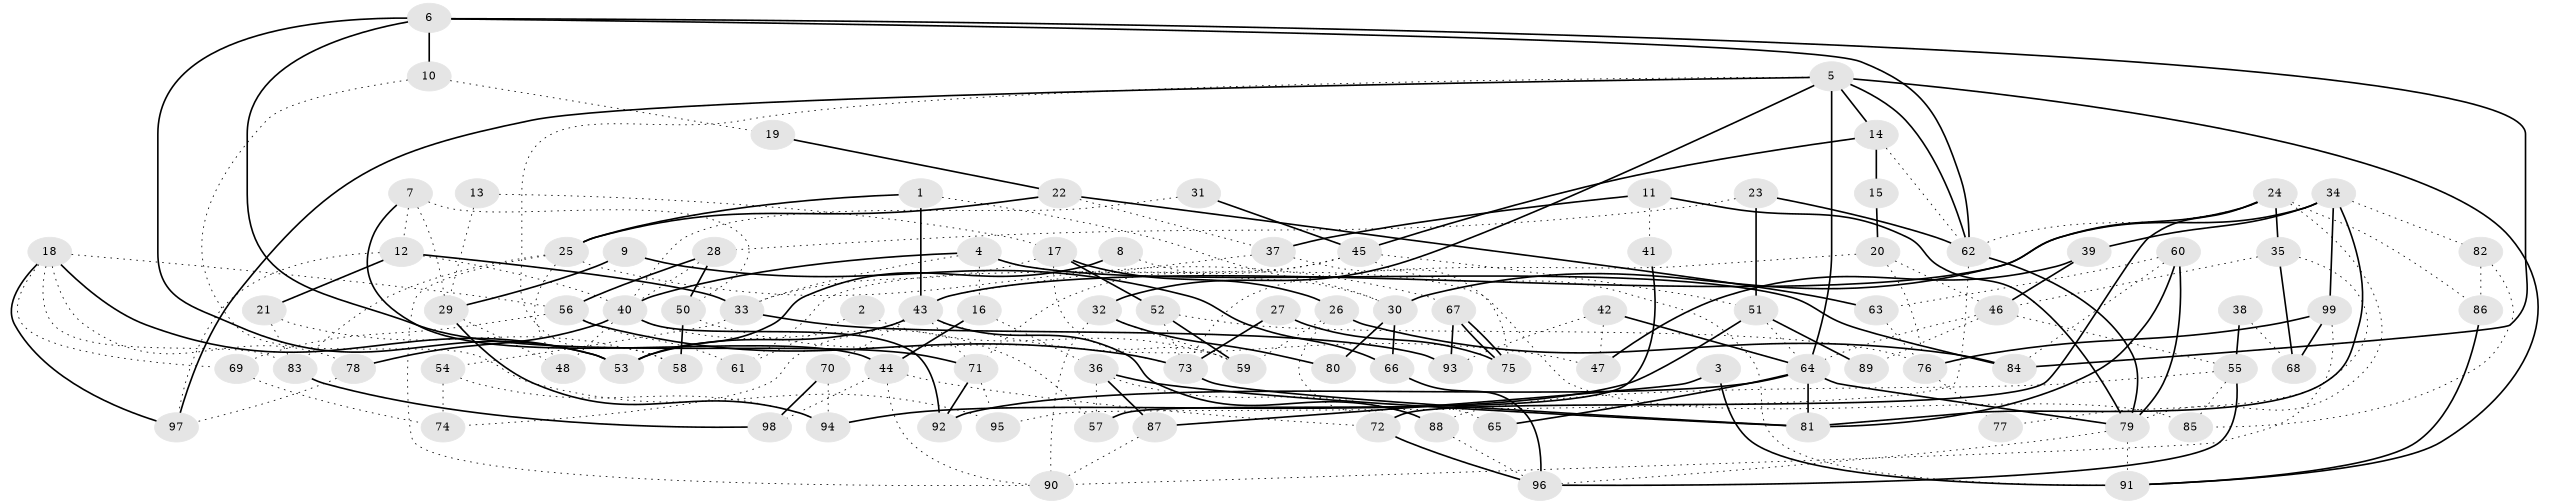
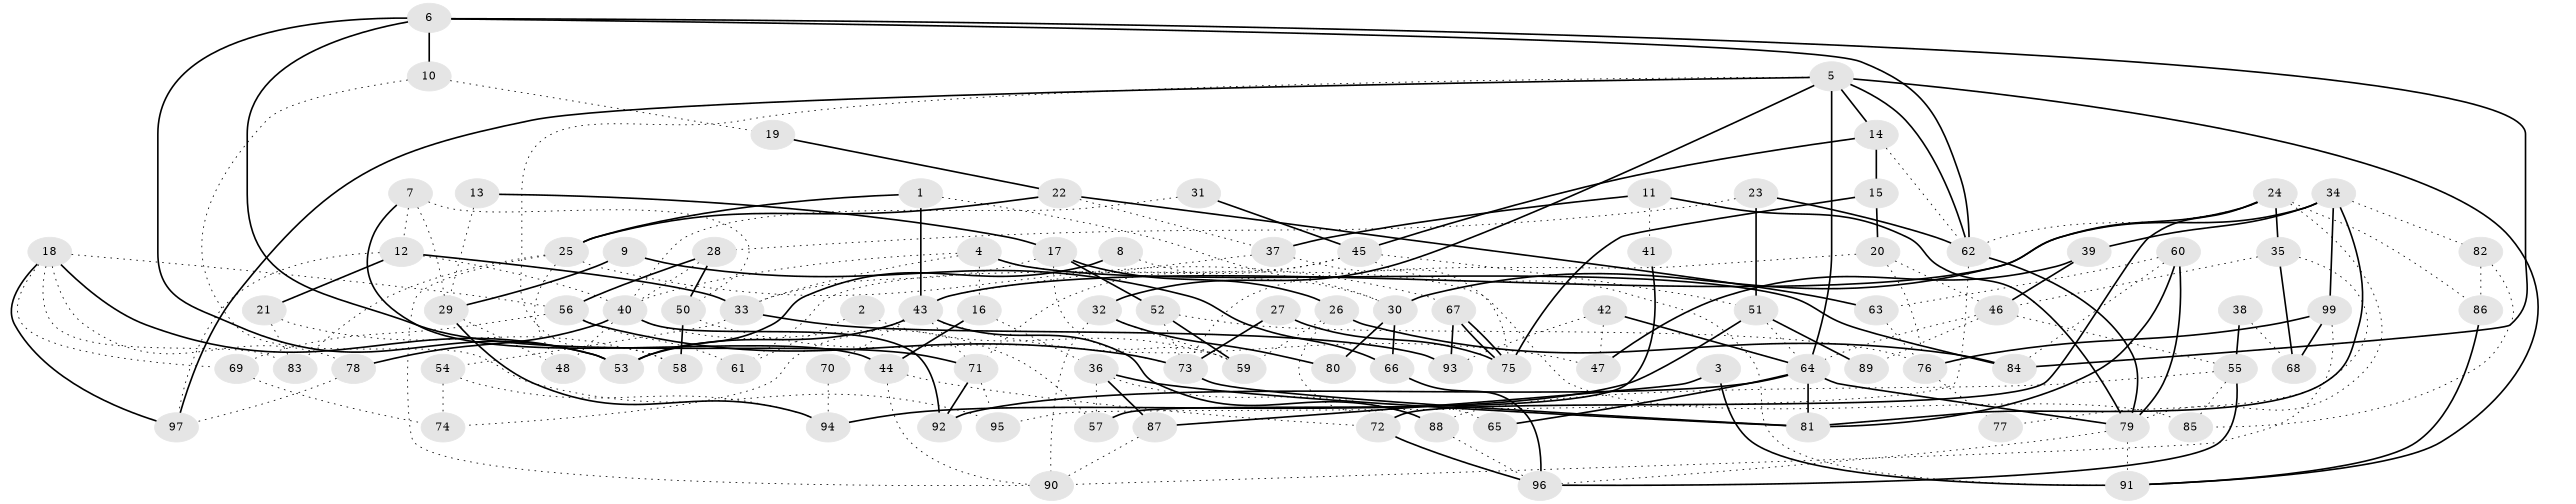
(728, 204) -> (728, 204)
none -> (1659, 229)
(798, 267) -> (798, 267)
(770, 427) -> none
